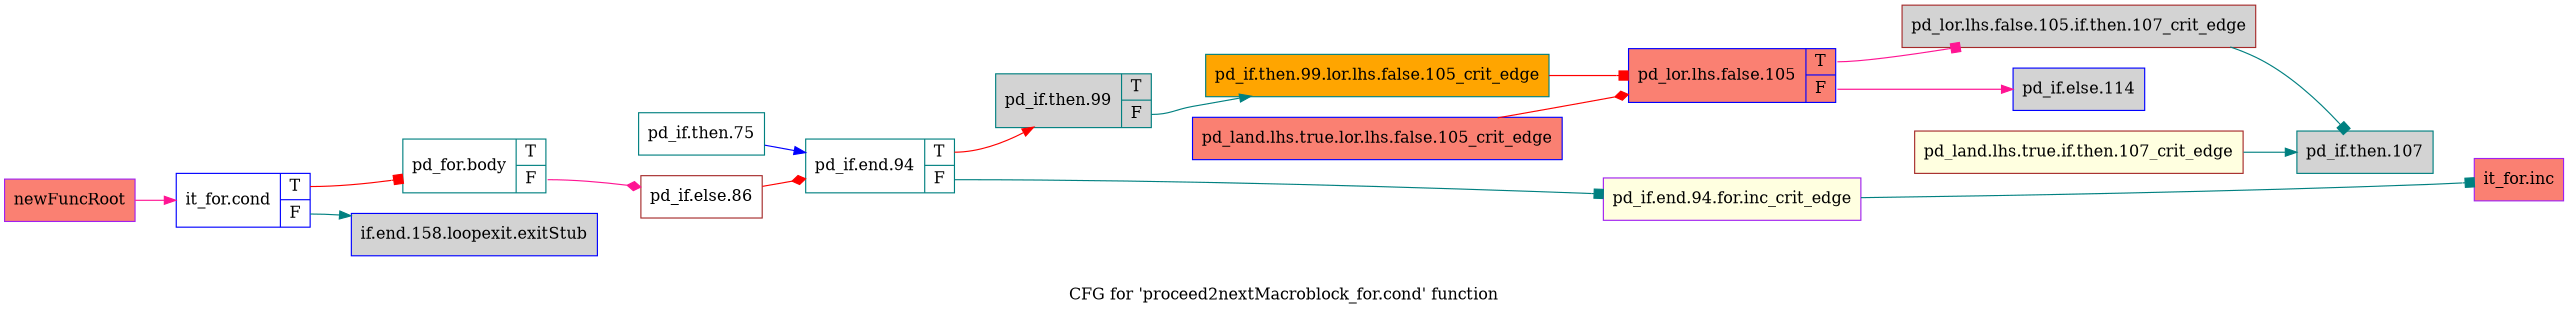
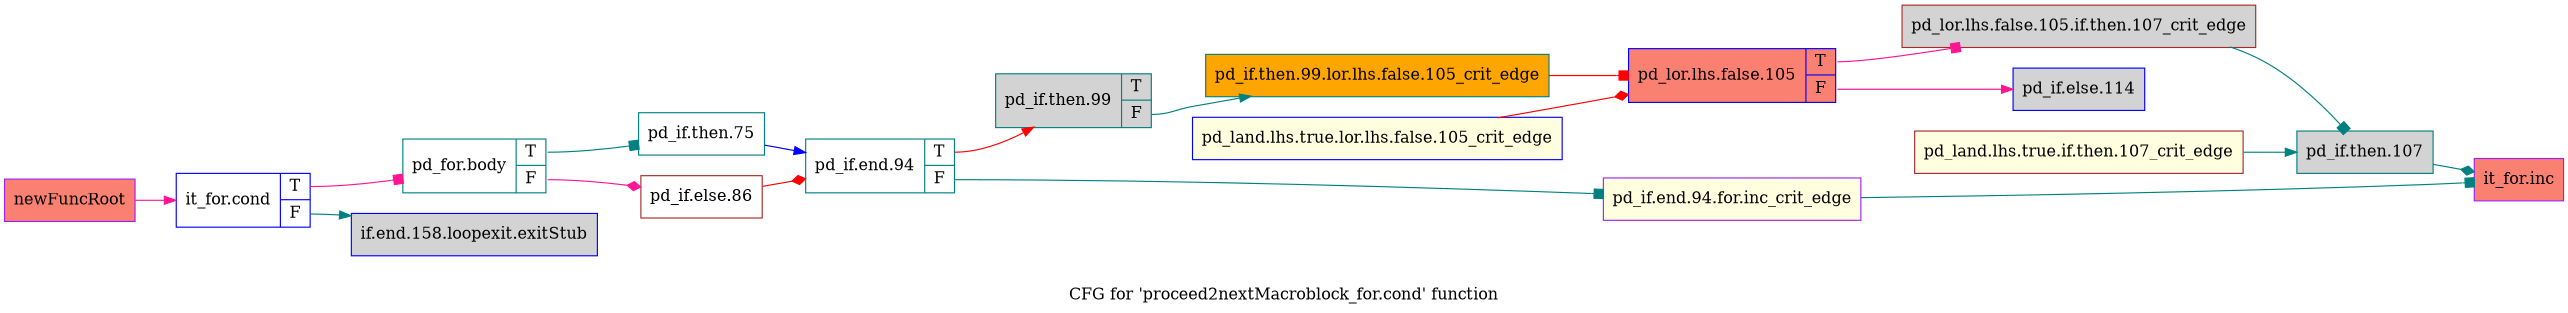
(1377, 138) -> (1377, 138)
none -> (587, 151)
none -> (2447, 167)
(351, 185) -> (351, 185)
